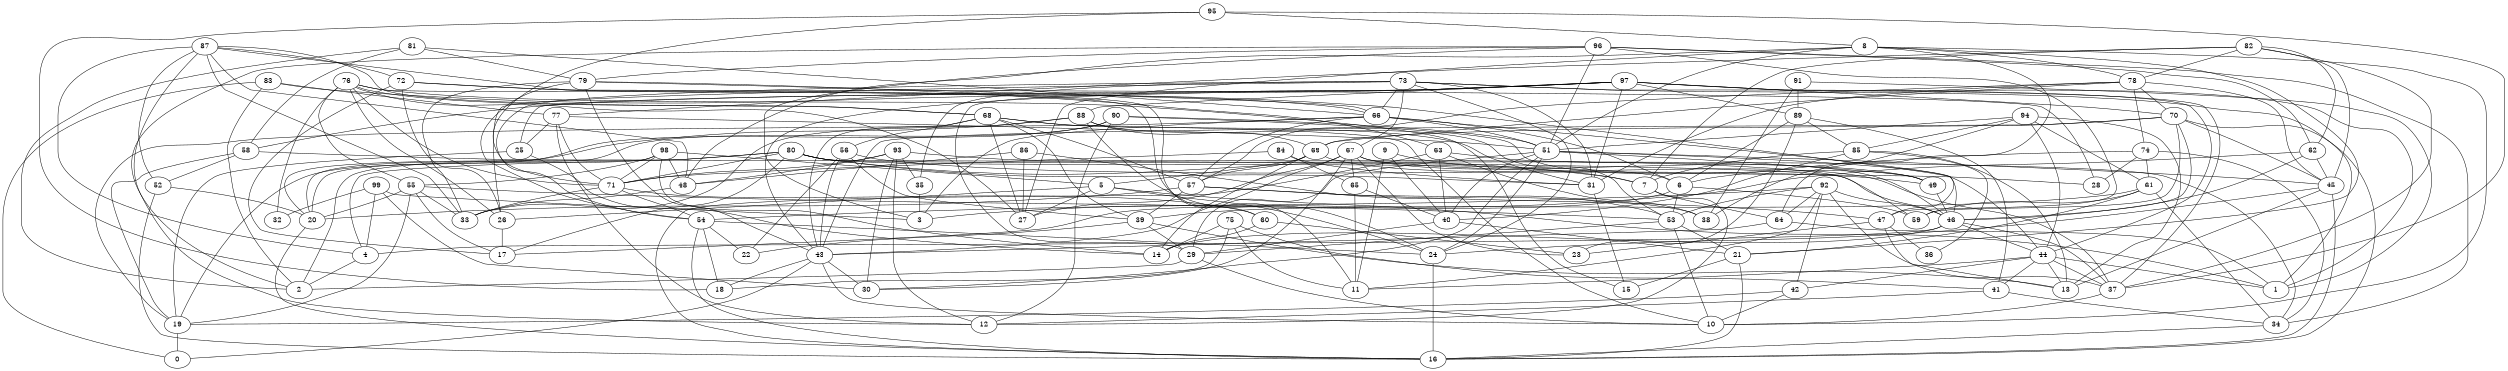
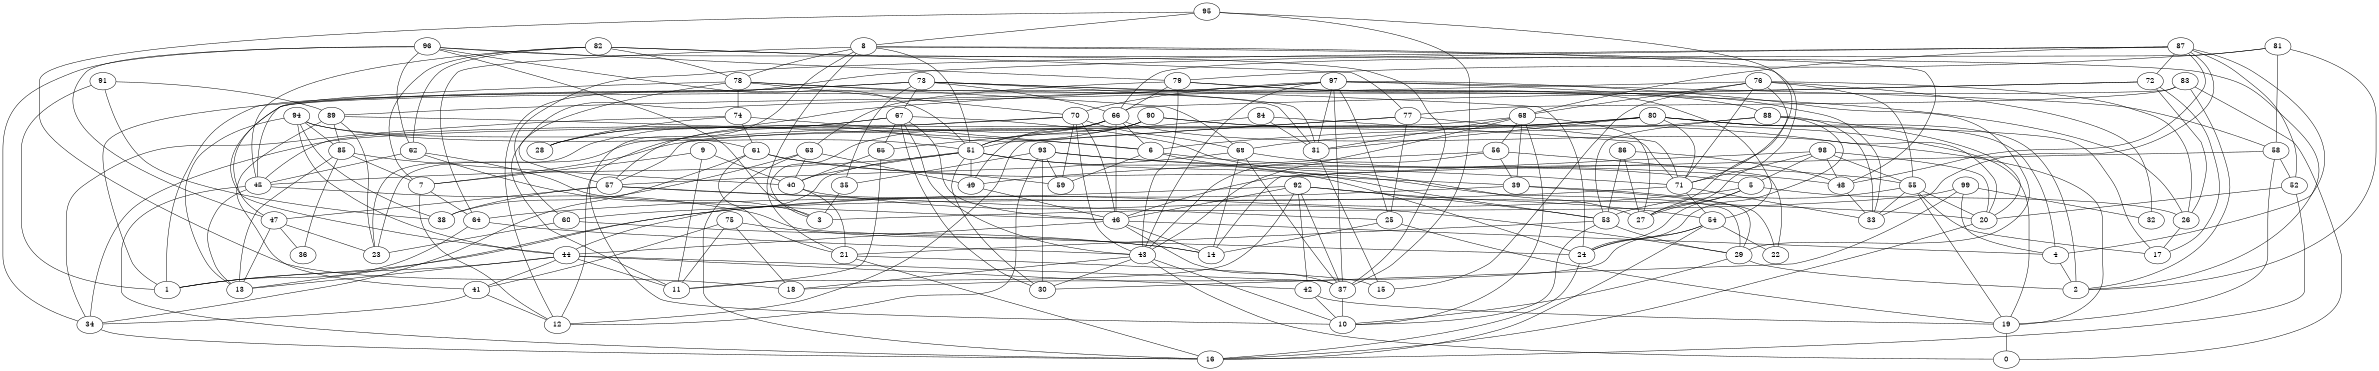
(825, 89) -> none
(1166, 203) -> (999, 204)
(1065, 225) -> (1532, 166)
(2315, 330) -> (603, 154)
